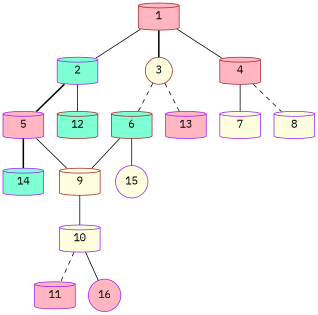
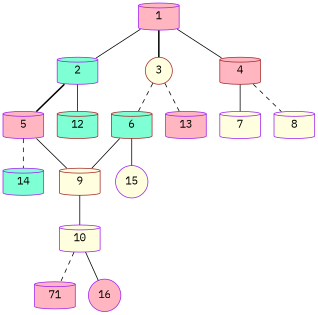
(159, 17) -> (159, 17)
(23, 153) -> (23, 153)
(55, 295) -> (55, 295)
